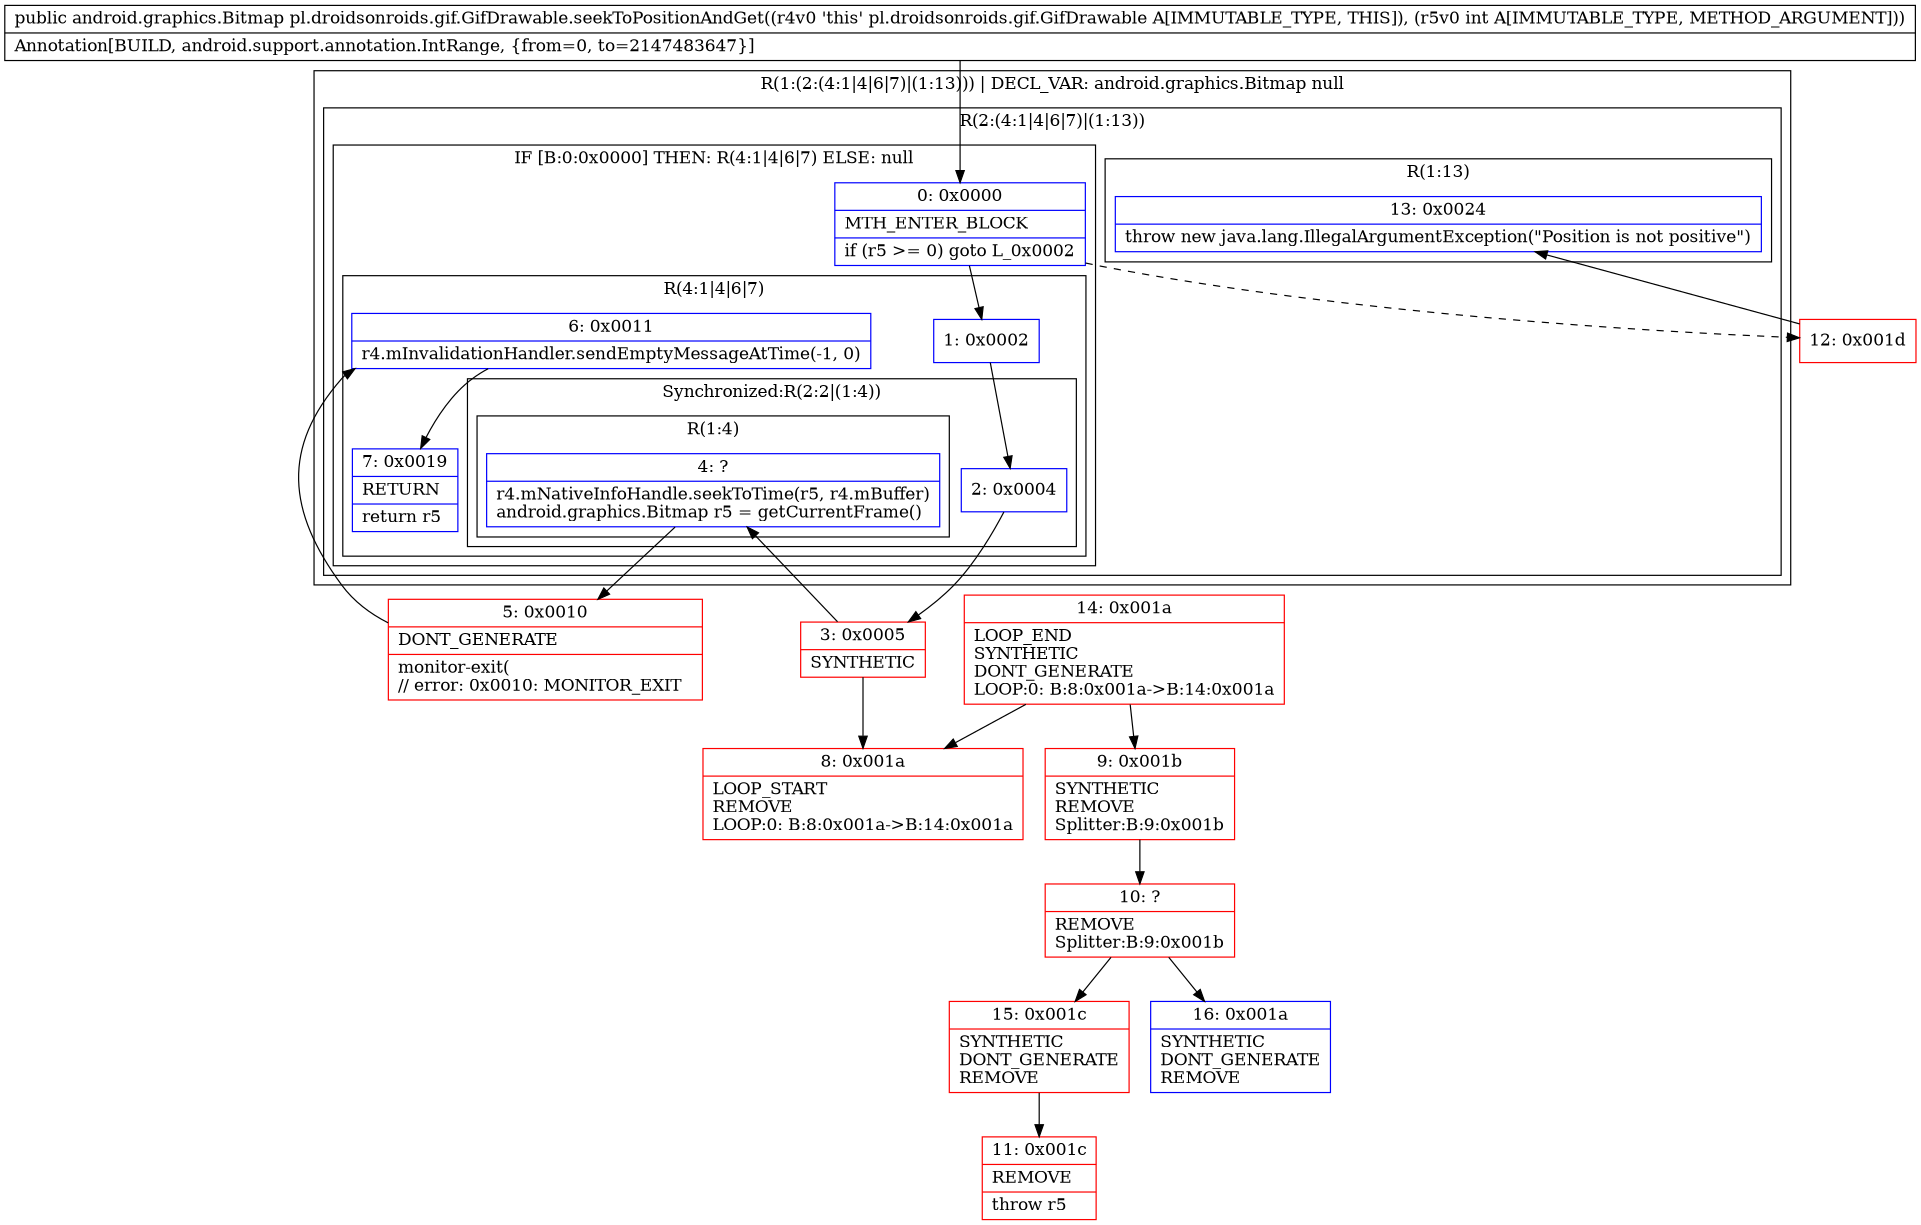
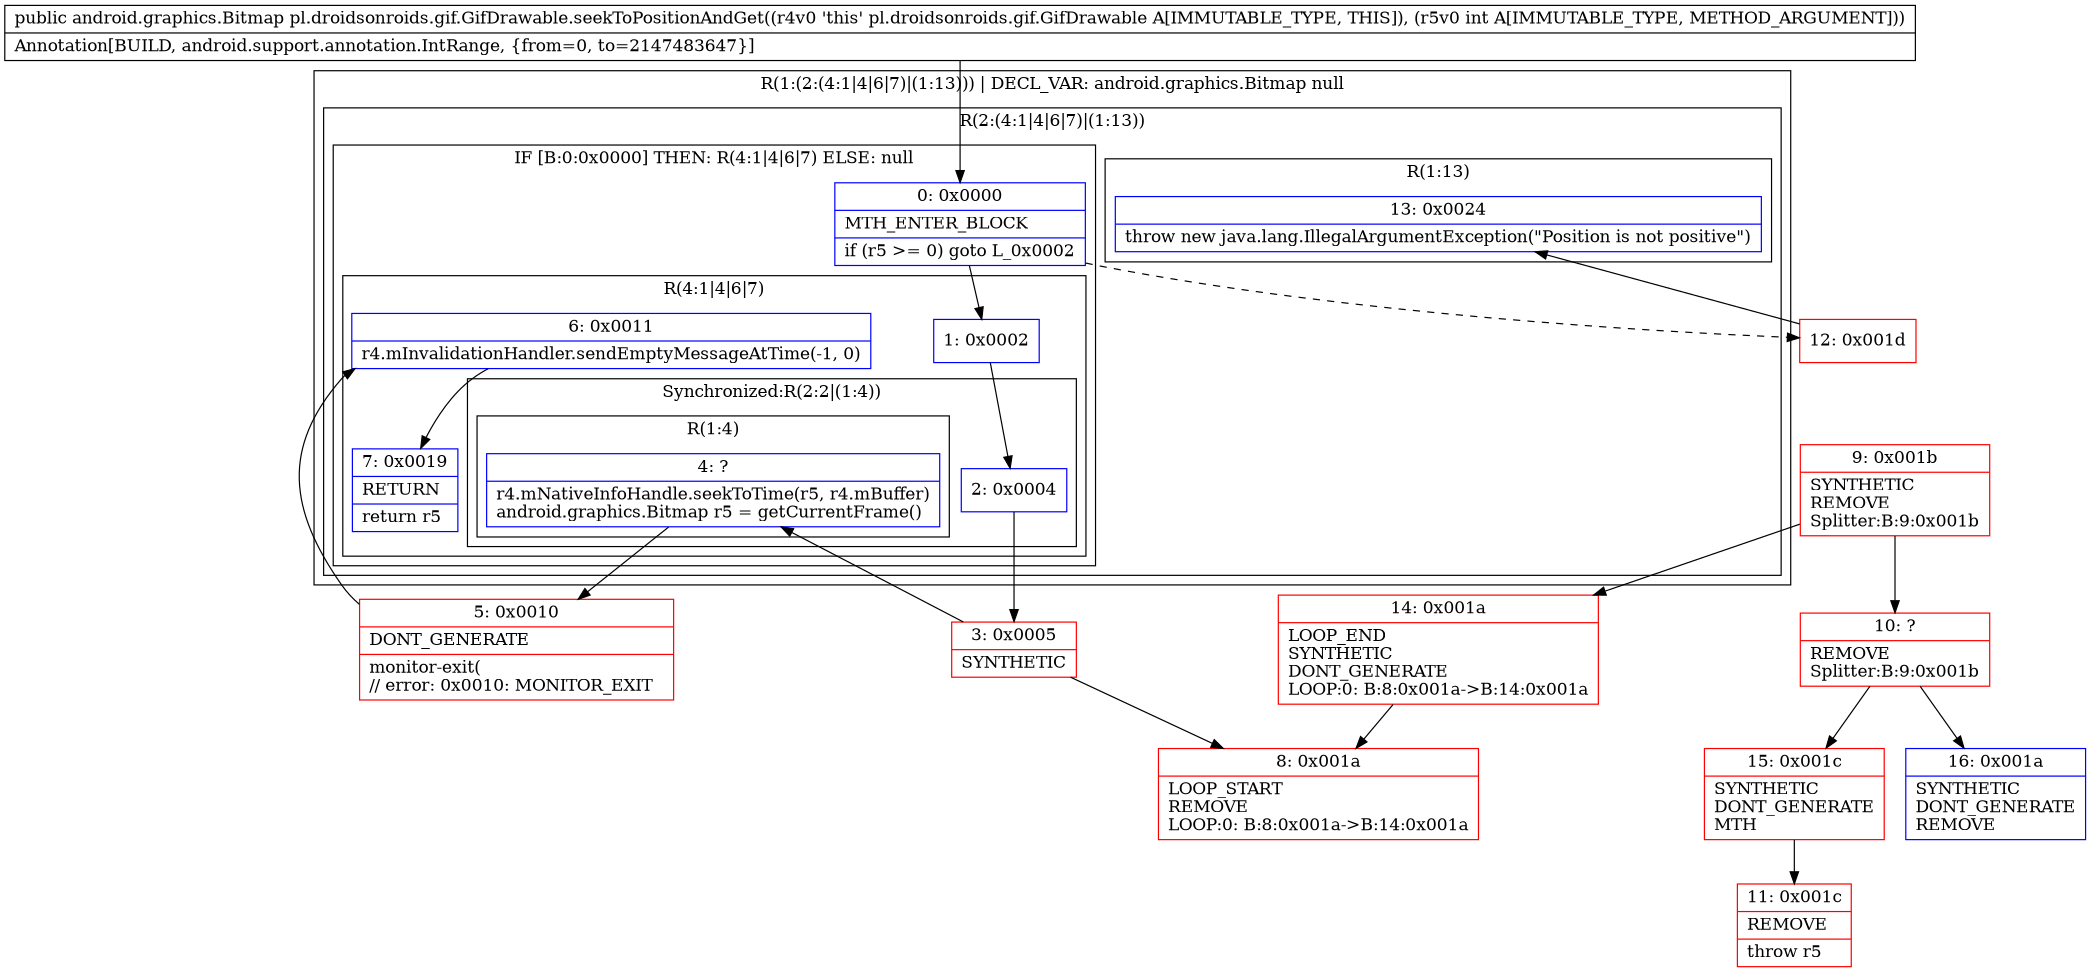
(1132, 720) -> (1703, 558)
(999, 1078) -> (1736, 825)
